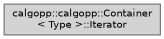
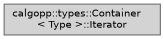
(82, 20) -> (82, 20)
